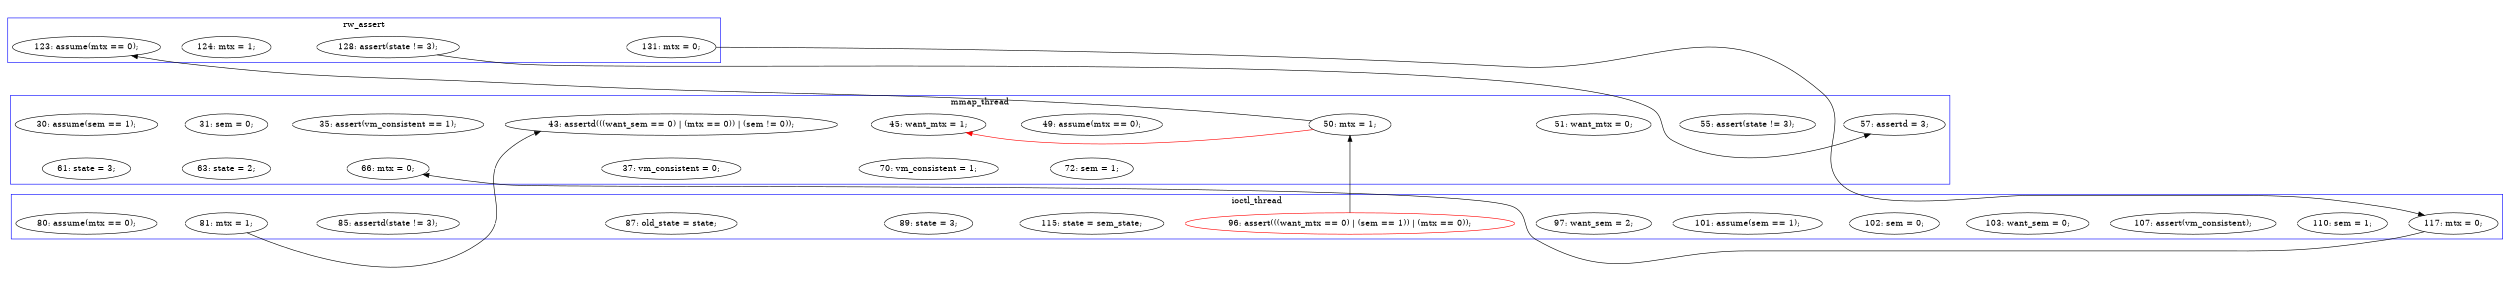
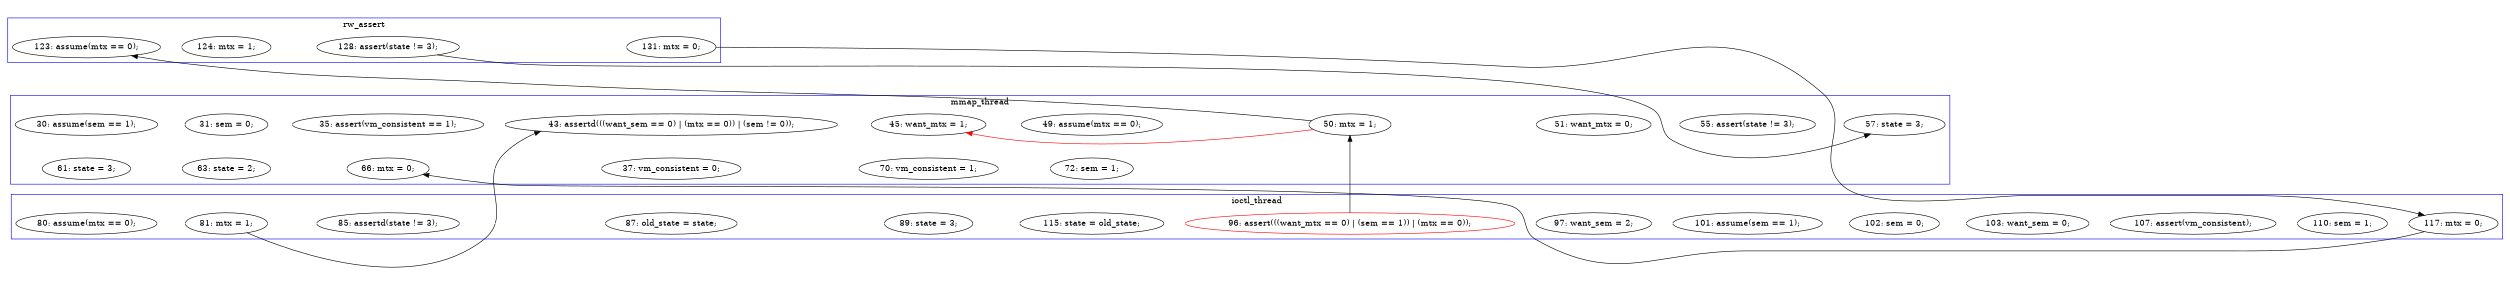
(1894, 125) -> (1894, 125)
(1092, 223) -> (1092, 223)
